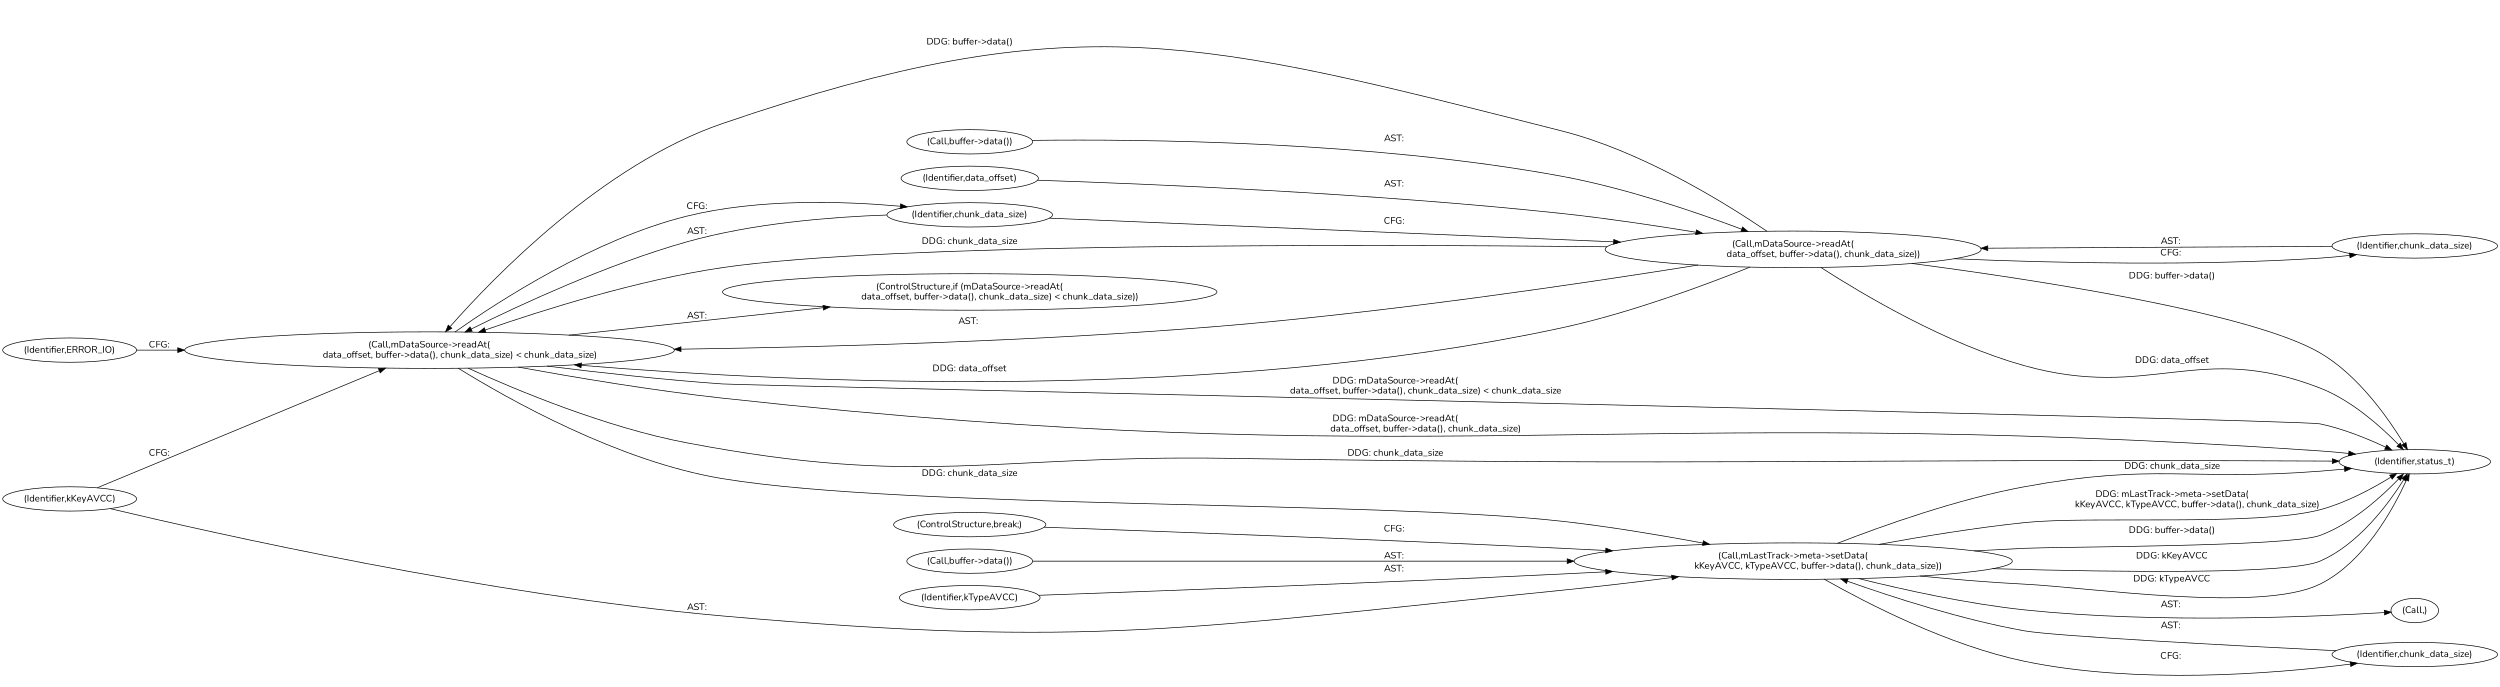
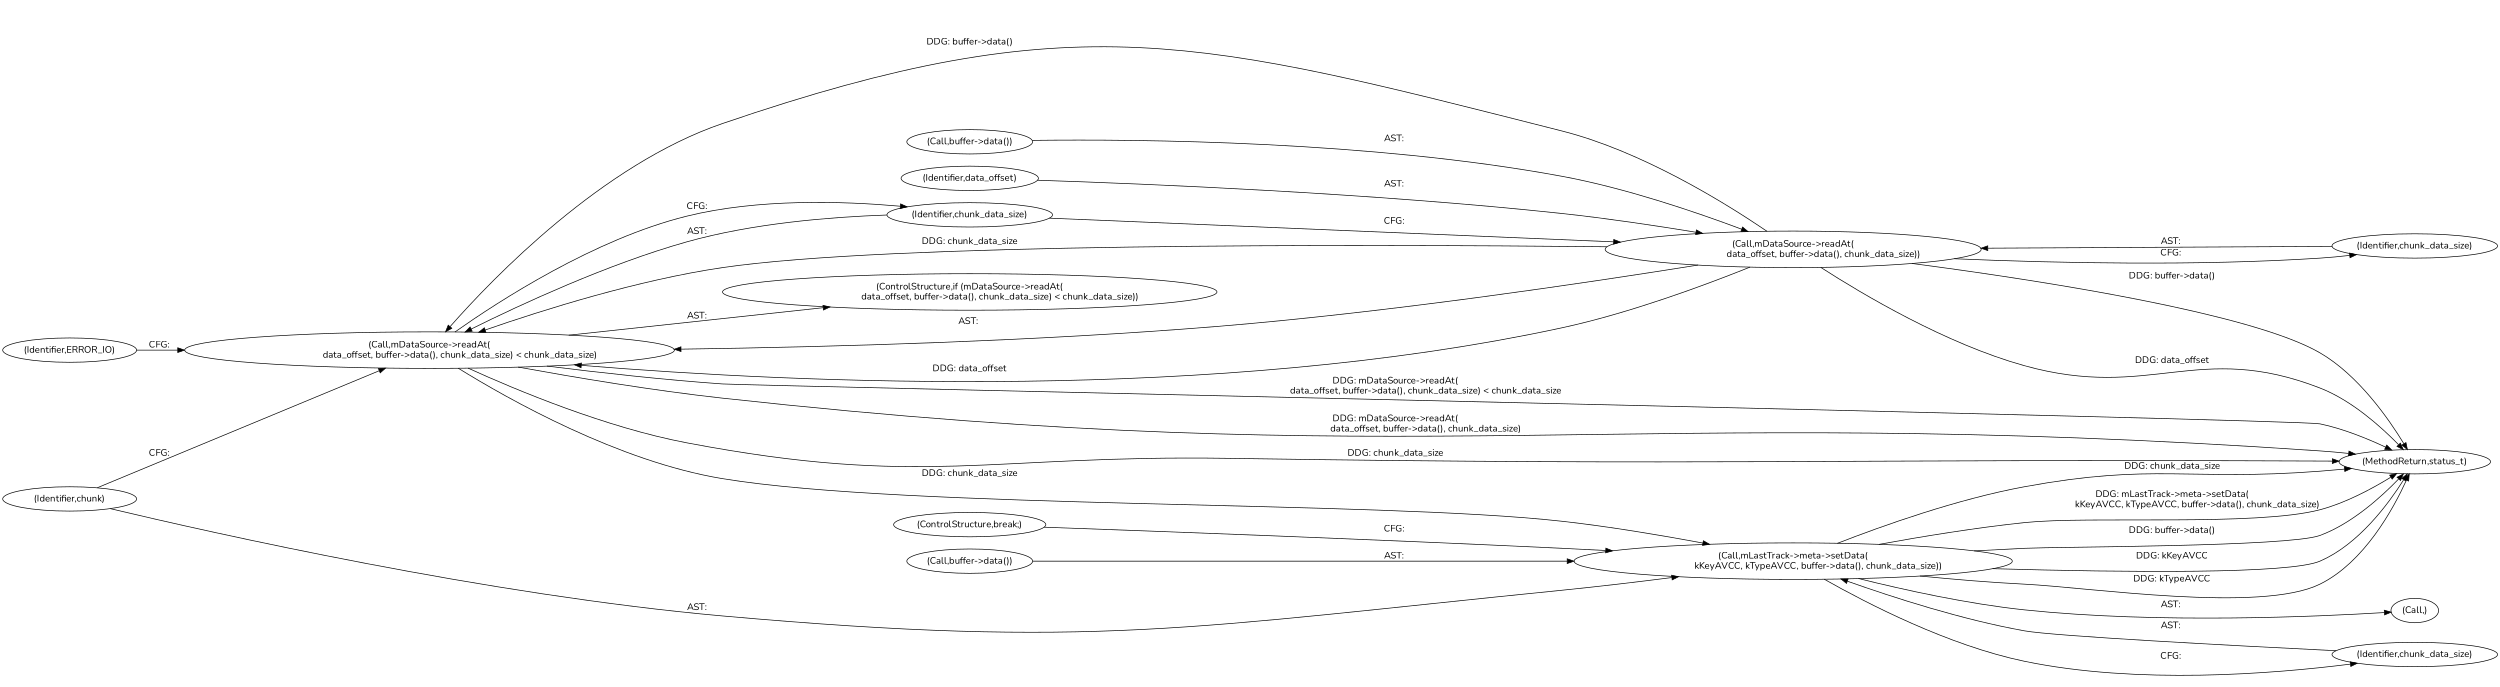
(2415, 462) -> (2415, 462)
(70, 499) -> (70, 499)
(970, 598) -> none
